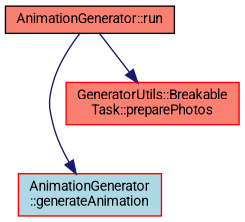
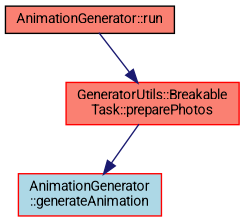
(50, 96) -> (125, 144)
